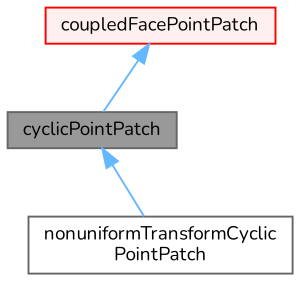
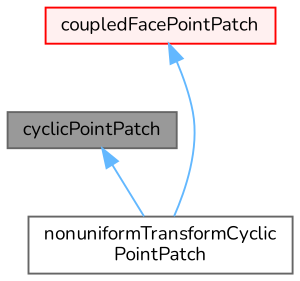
(121, 86) -> (194, 139)
